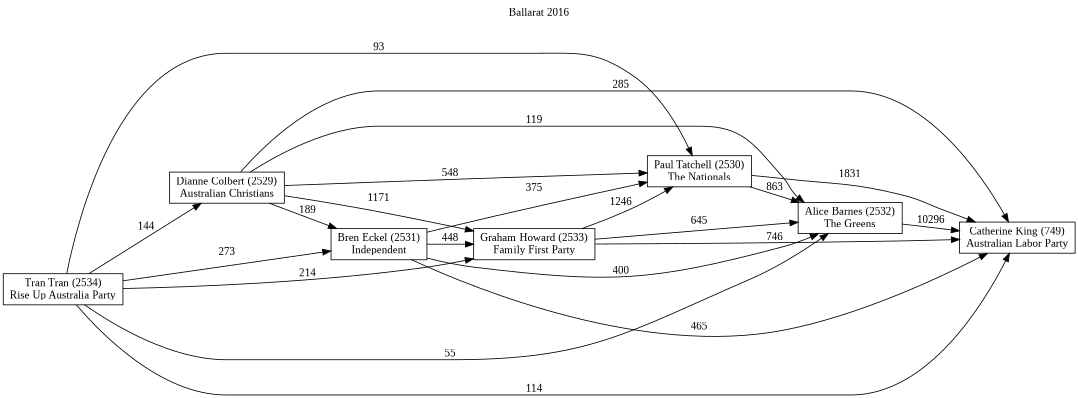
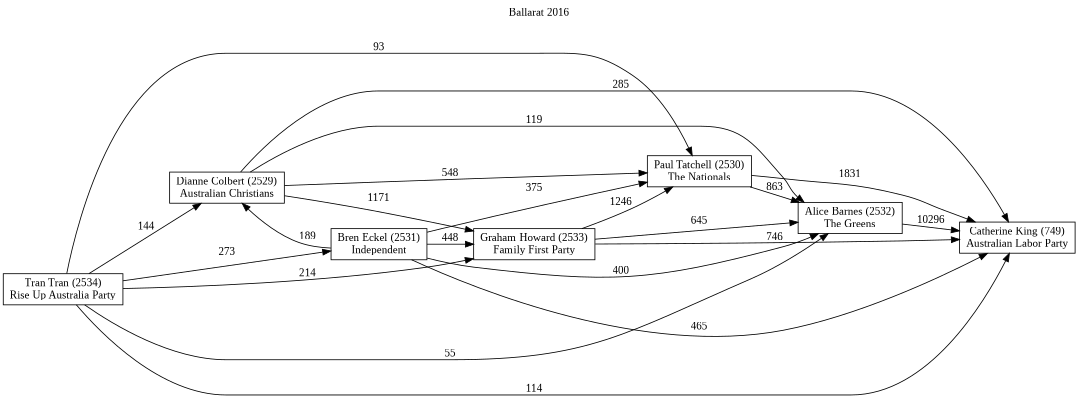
(299, 214) -> (286, 237)
